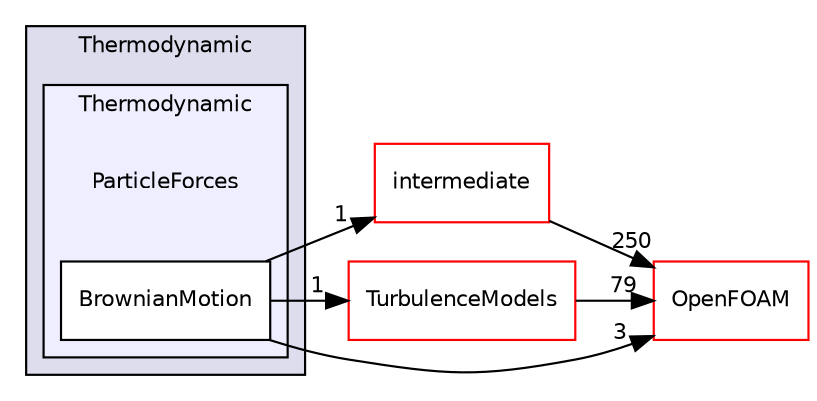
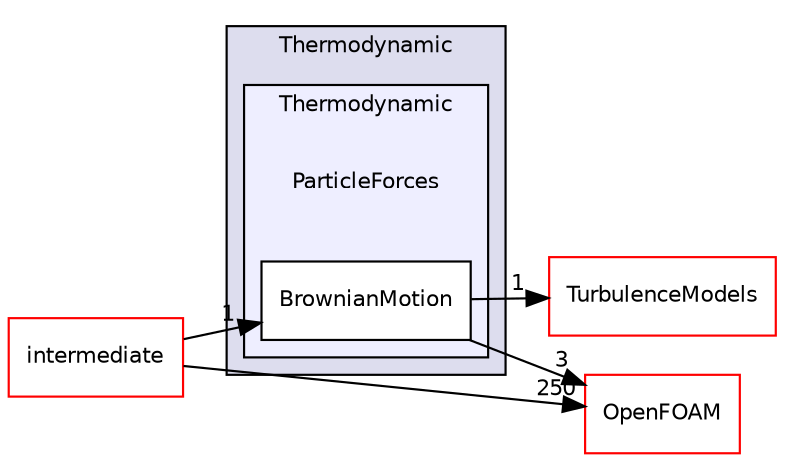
(319, 240) -> (211, 333)
(603, 301) -> none
